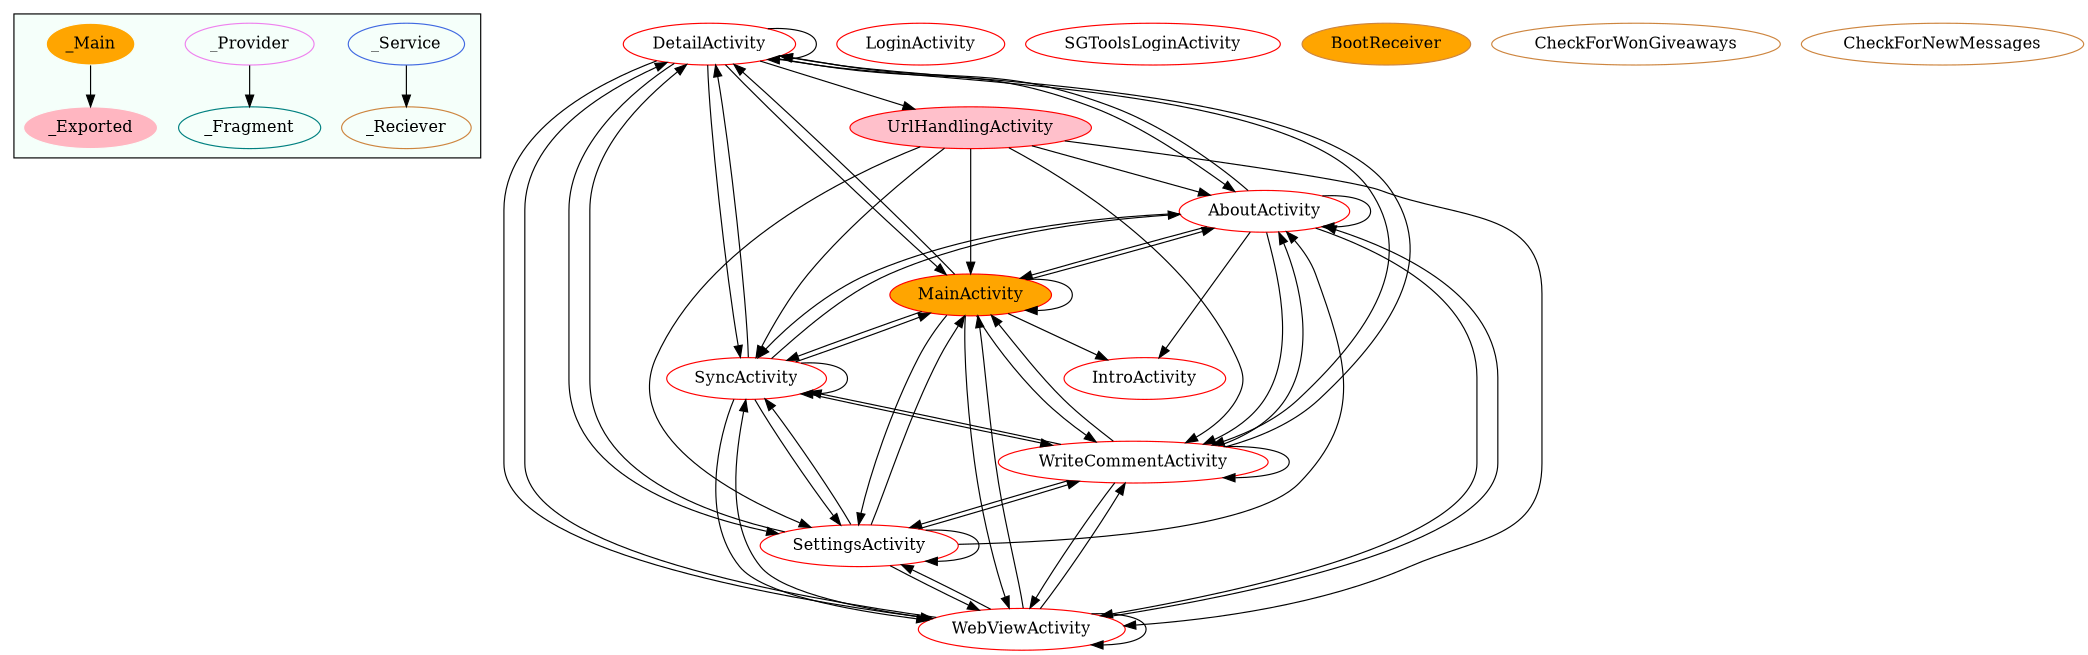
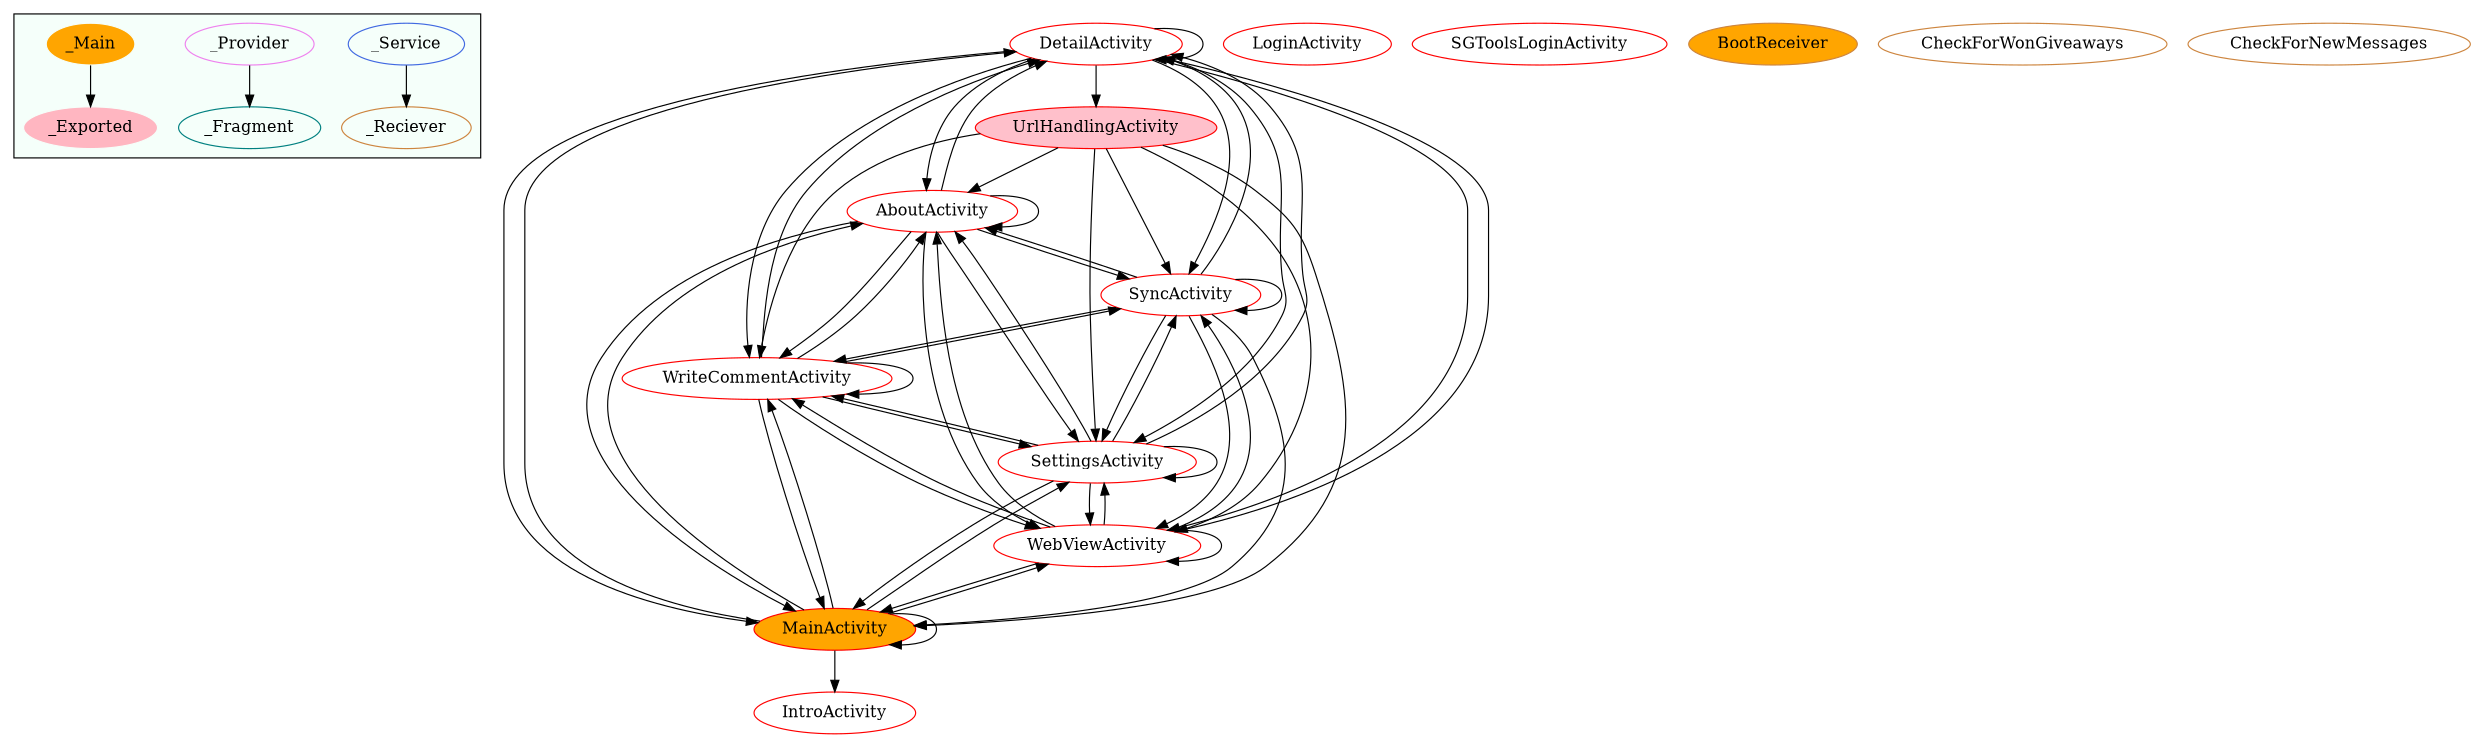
(1208, 290) -> (997, 322)
(860, 334) -> none
